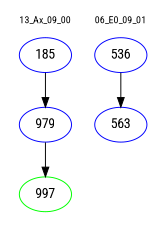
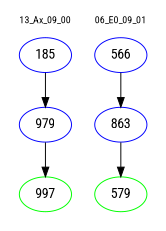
(121, 55) -> (121, 55)
(121, 125) -> (121, 125)
none -> (121, 194)
